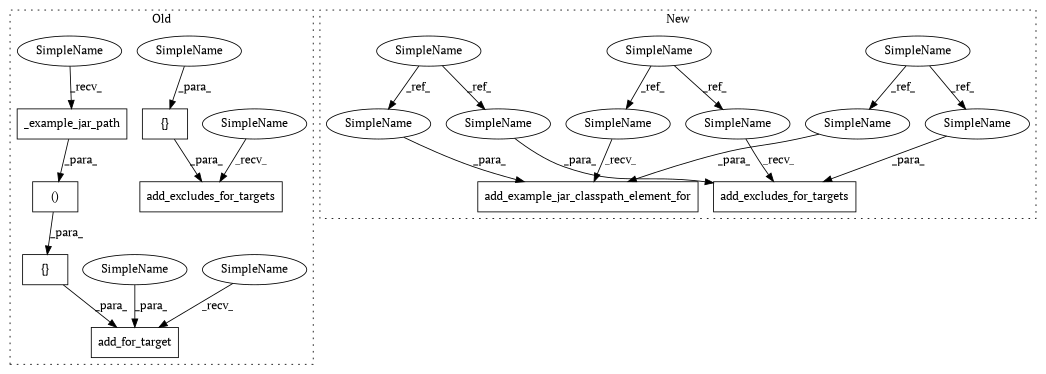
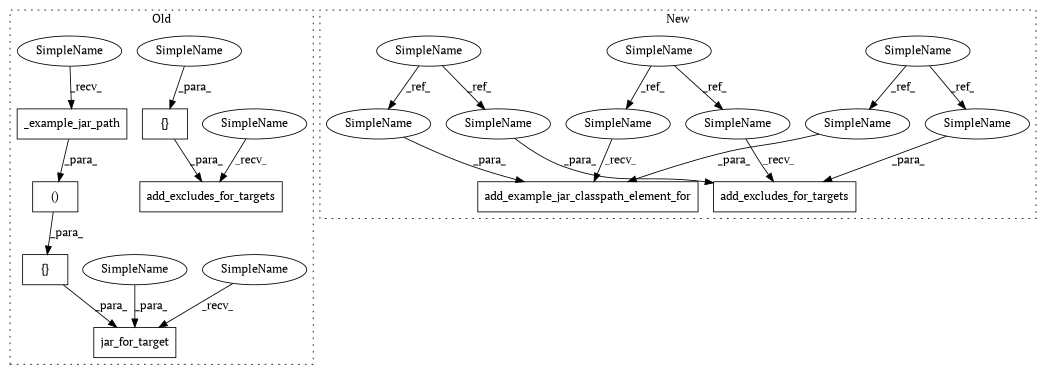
(135, 343) -> (135, 343)
